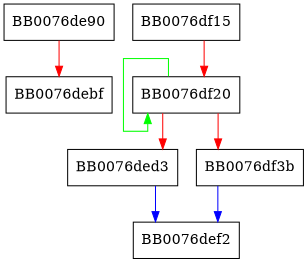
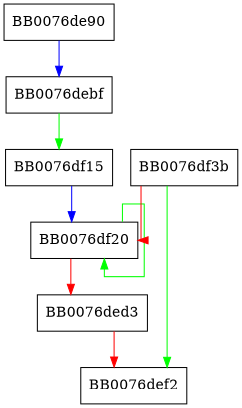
(59, 53) -> (59, 53)
(204, 53) -> (72, 199)
none -> (59, 126)
(218, 126) -> (141, 213)
(155, 199) -> (114, 344)
(218, 199) -> (167, 272)
